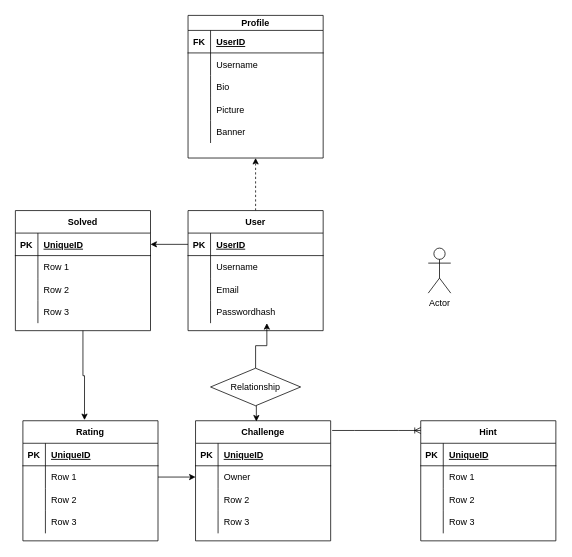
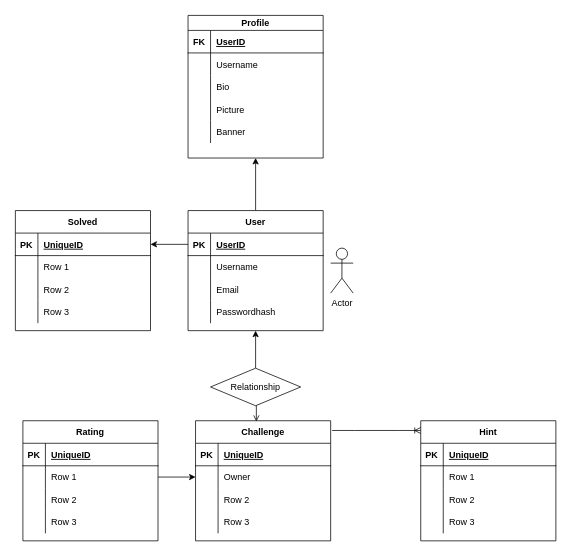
(255, 187) -> (255, 187)
(439, 270) -> (342, 270)
(260, 345) -> (255, 341)
(84, 394) -> none
(256, 414) -> (256, 416)
